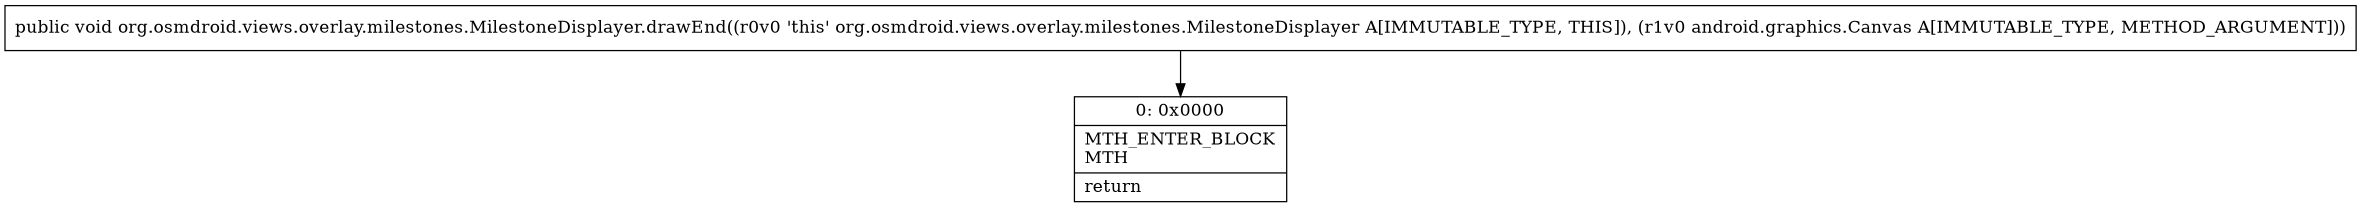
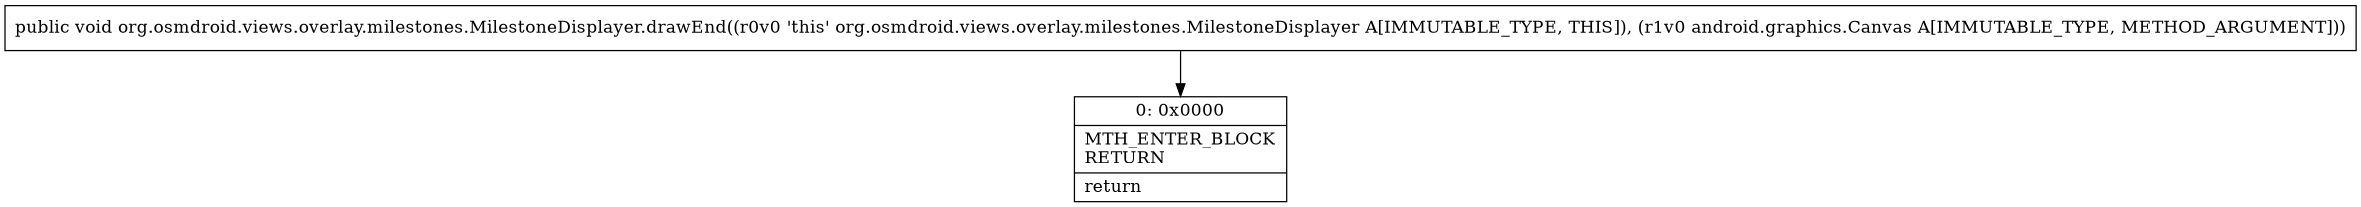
(1107, 158) -> (1125, 158)
